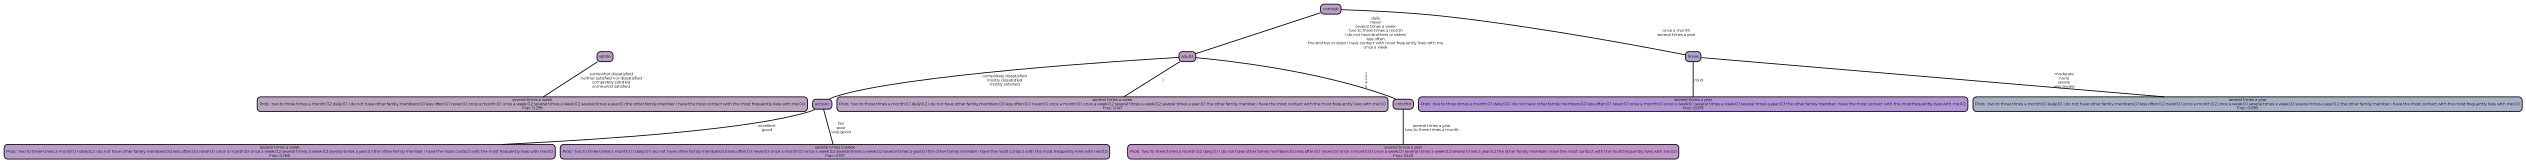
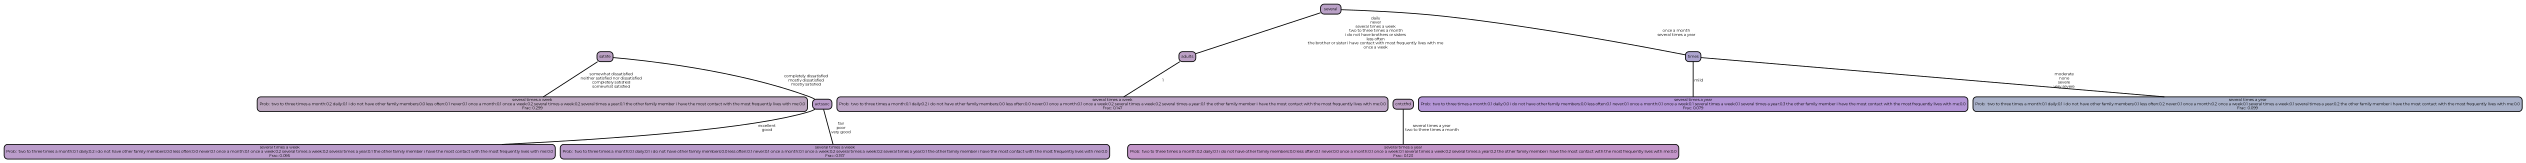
(1331, 9) -> (1331, 9)
(1003, 71) -> (715, 72)
(1297, 72) -> none
